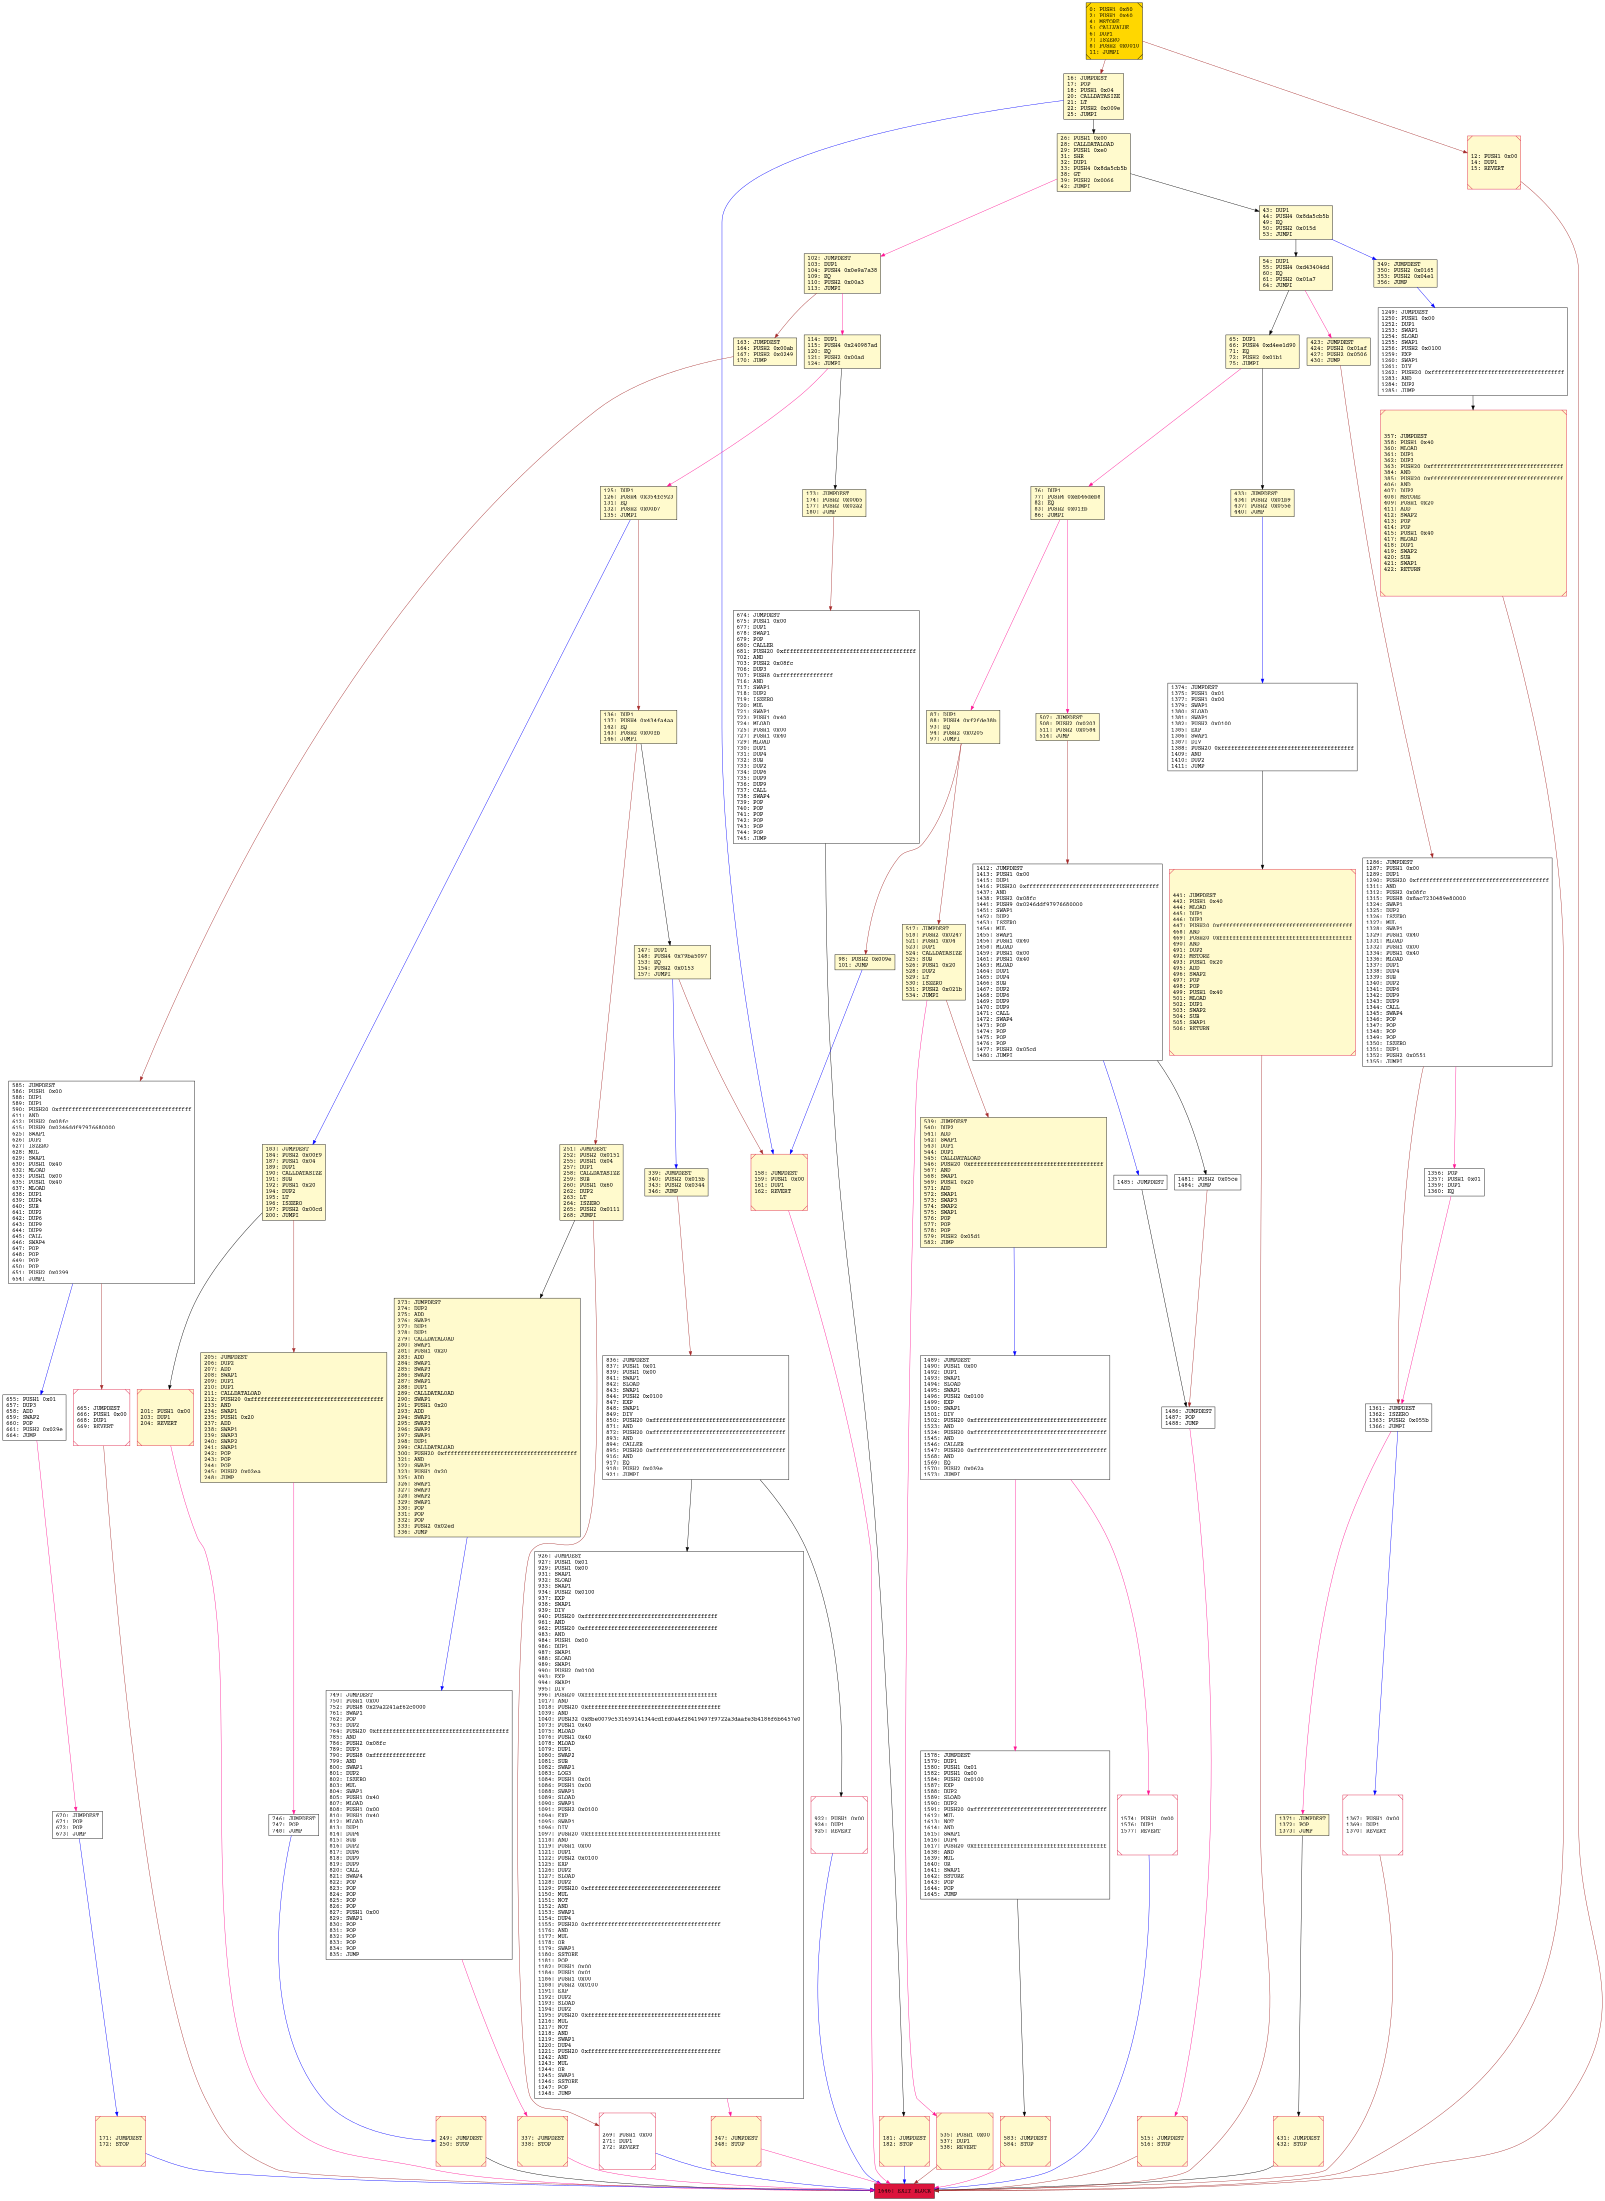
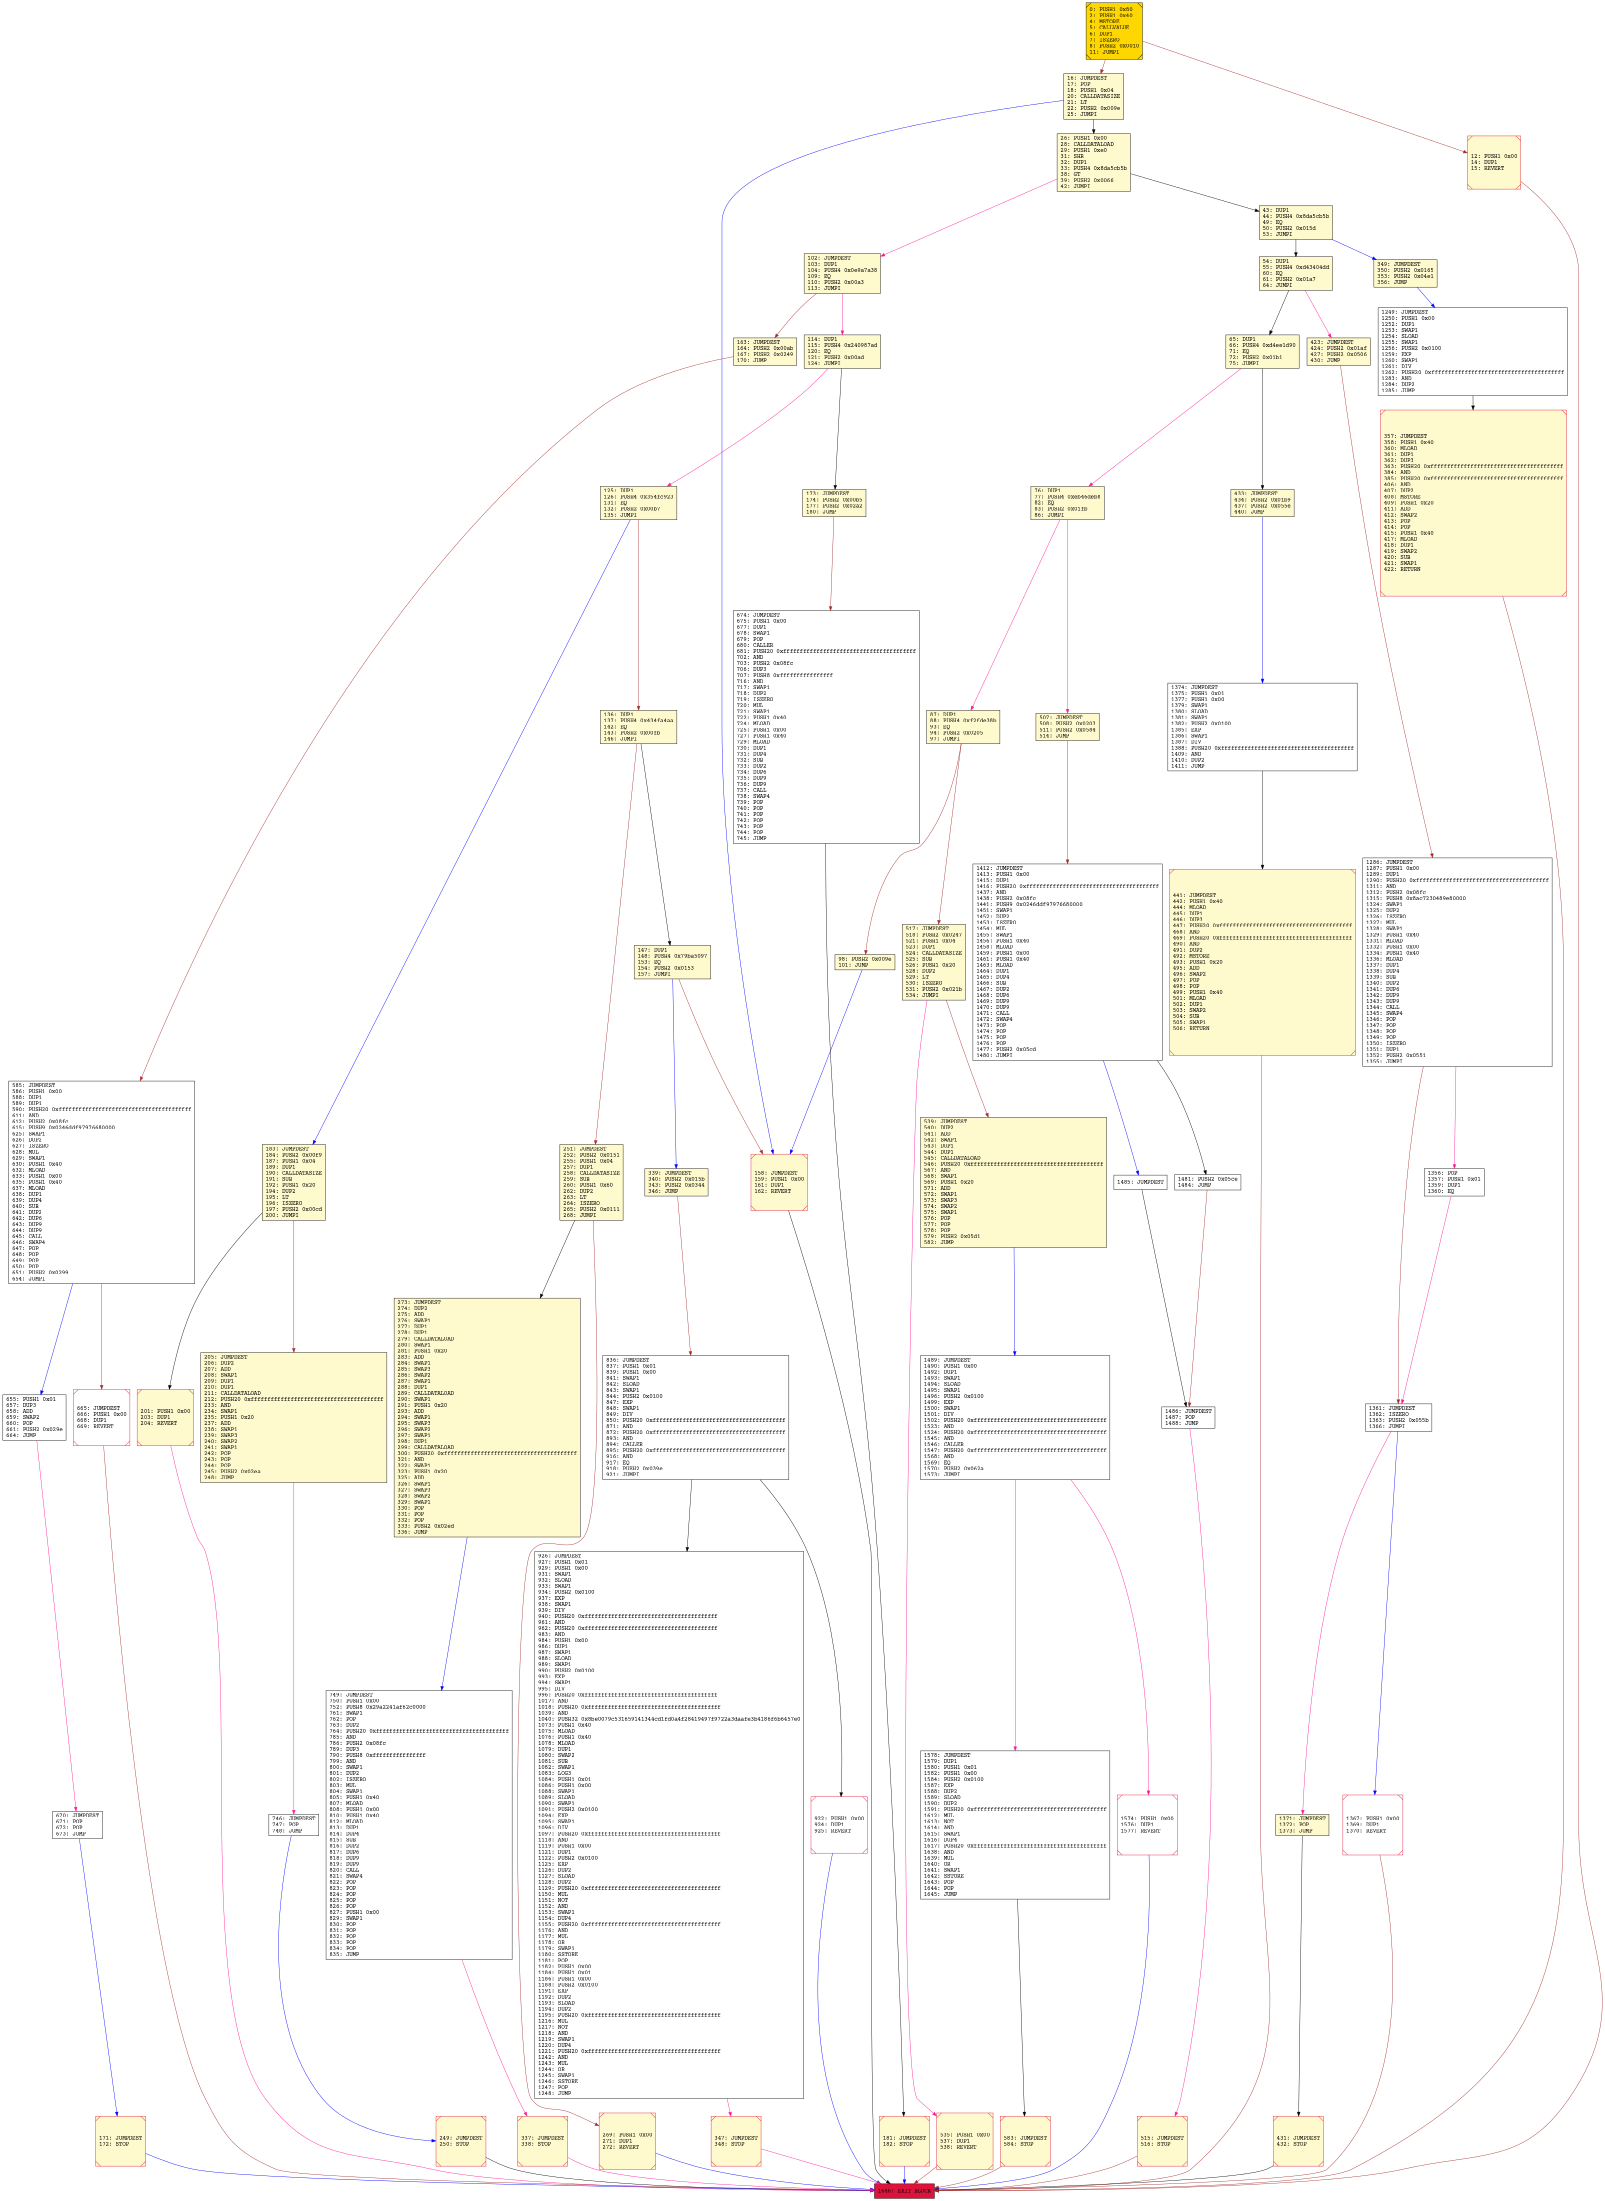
(872, 1693) -> (872, 1693)
(627, 2141) -> (627, 2141)
(971, 2180) -> (971, 2180)
